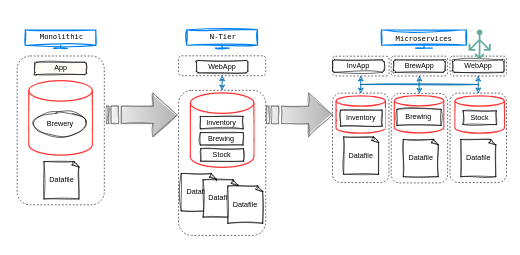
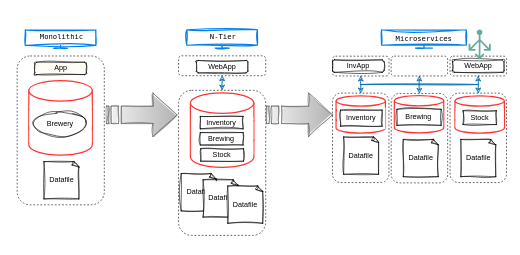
(420, 66) -> none
